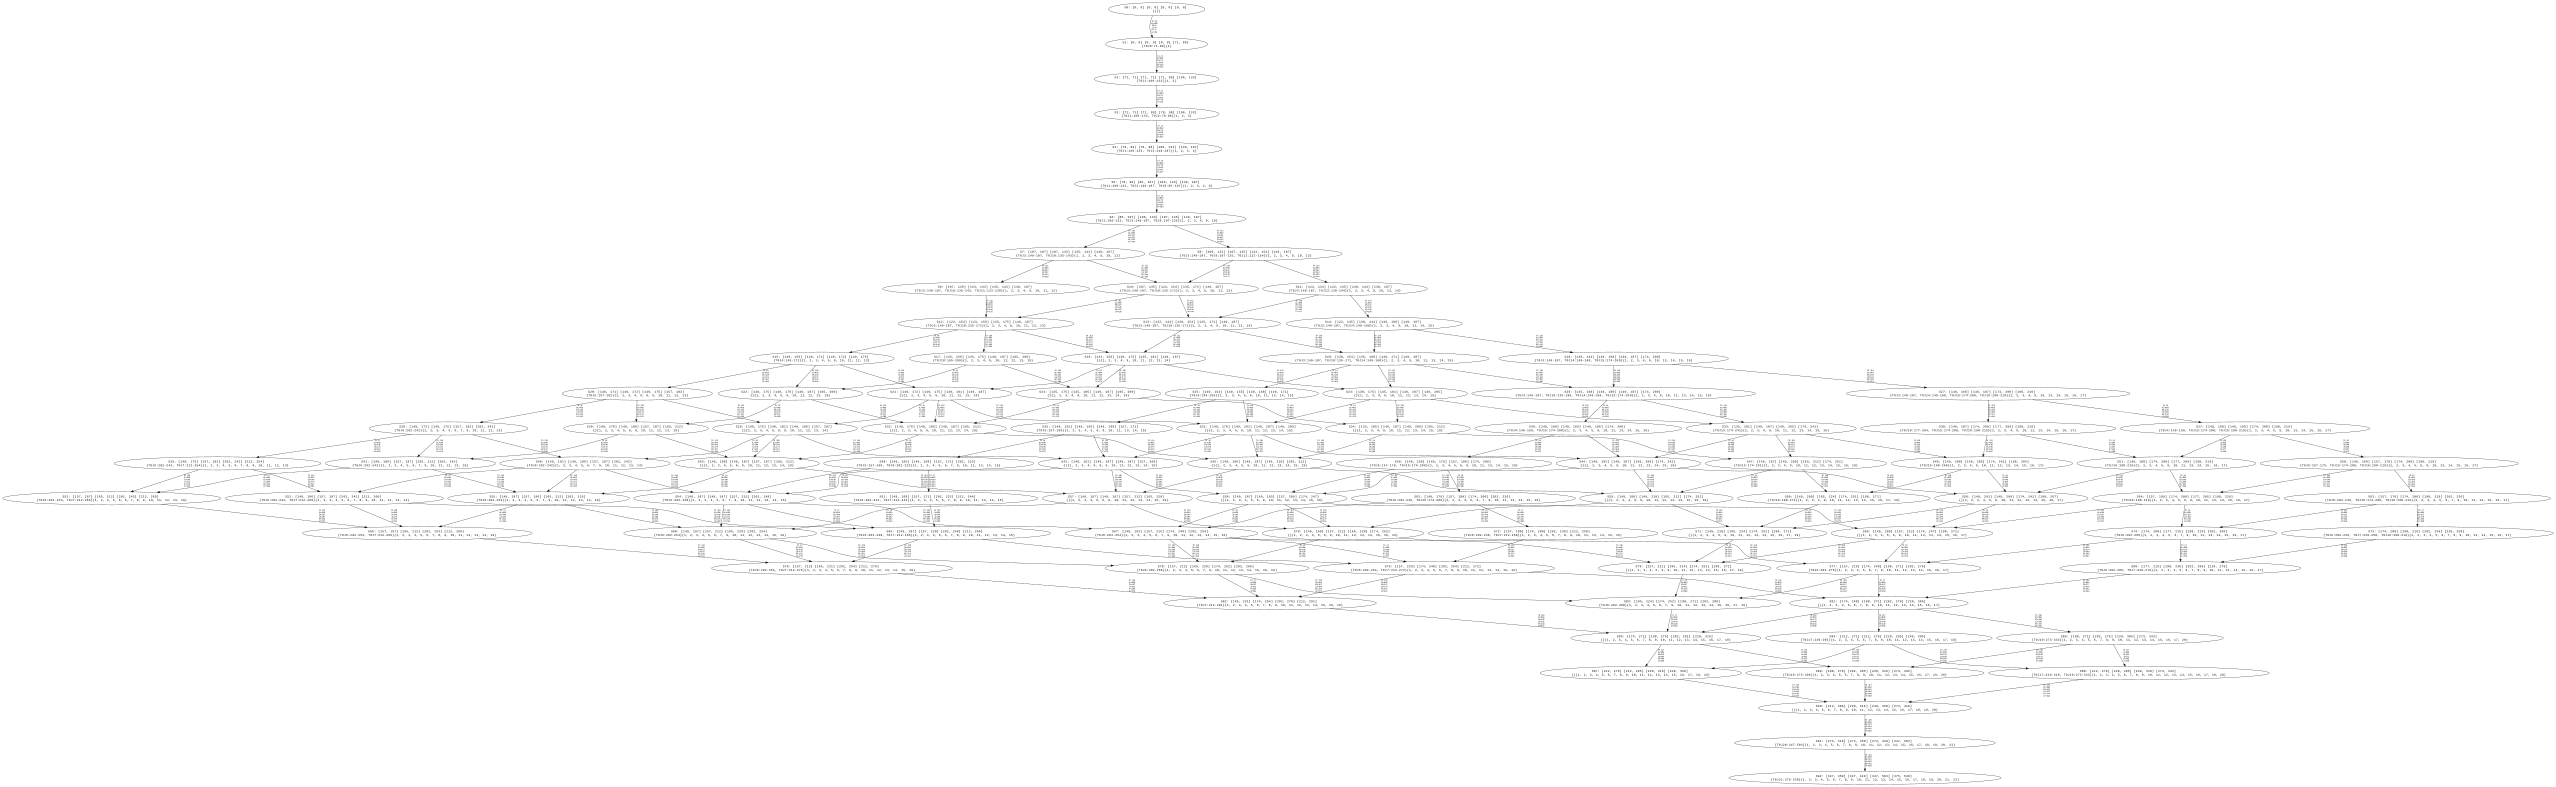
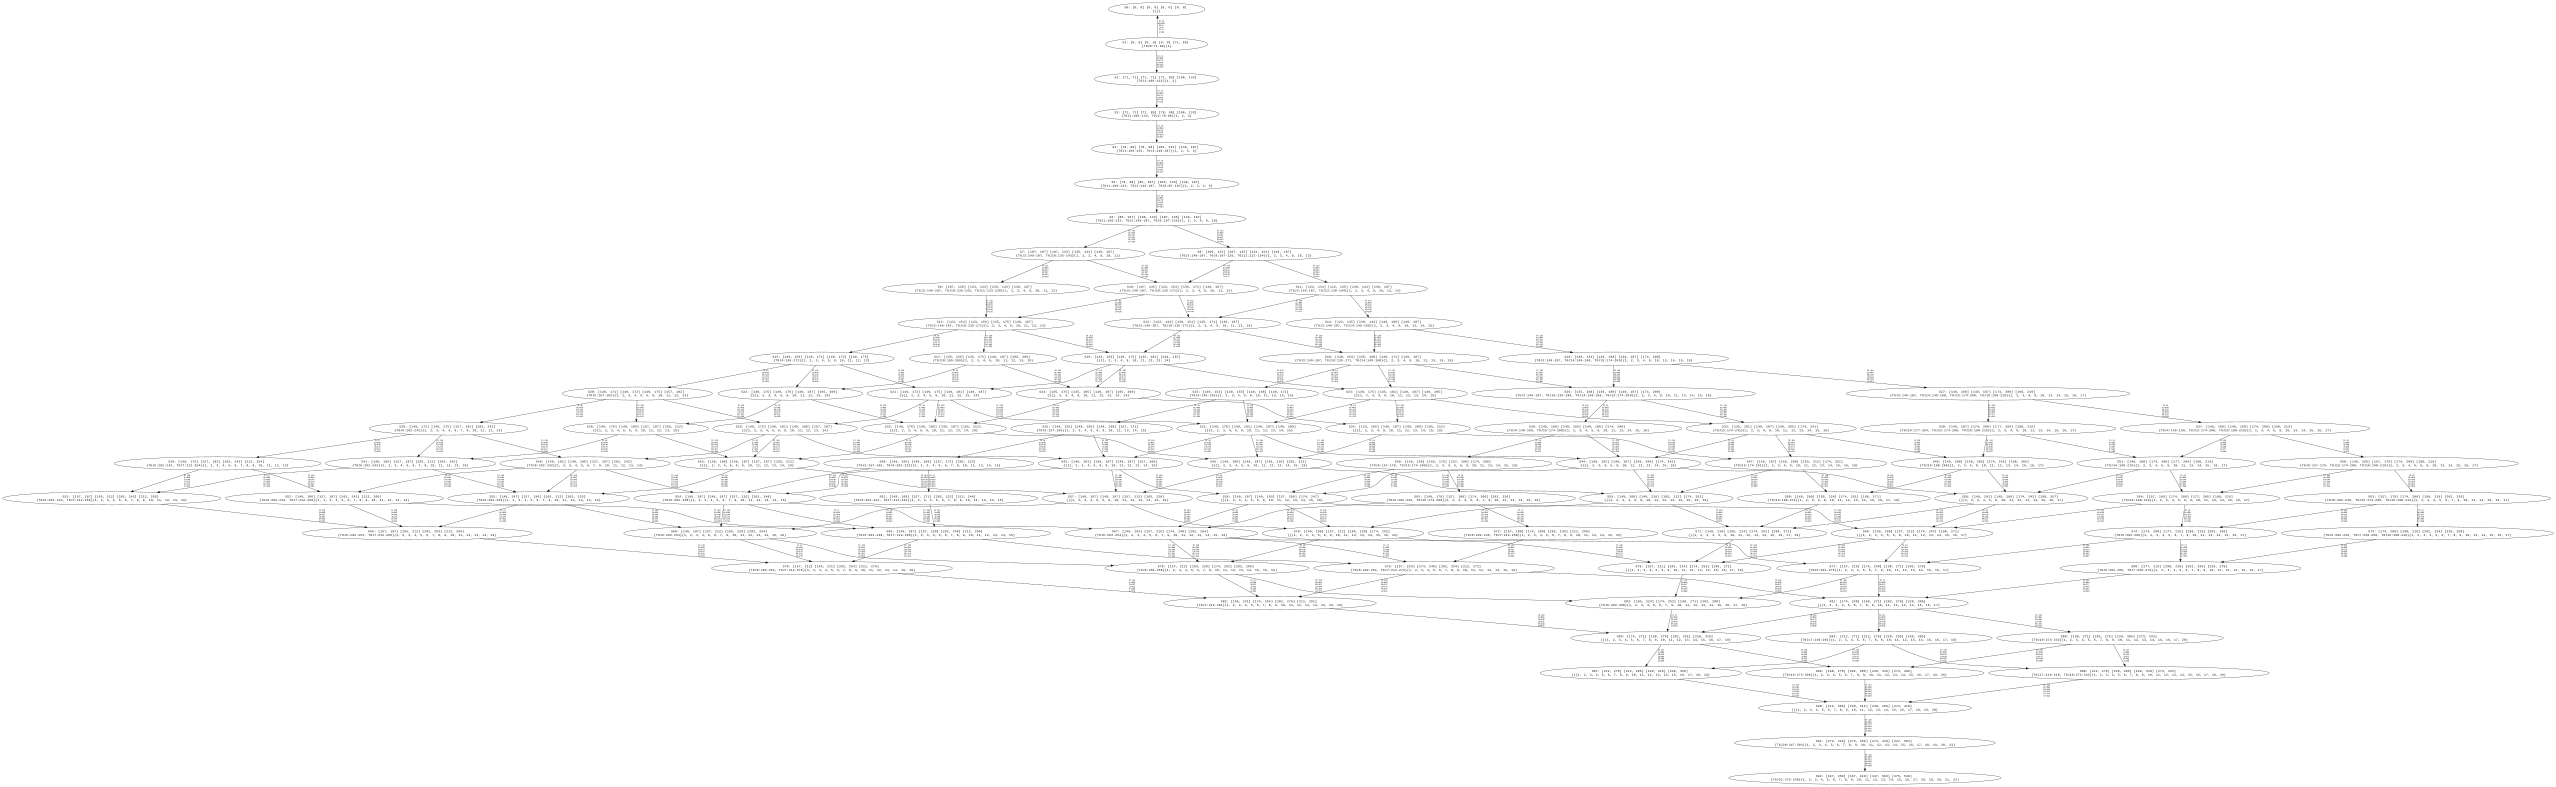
(1150, 25) -> (1158, 28)
